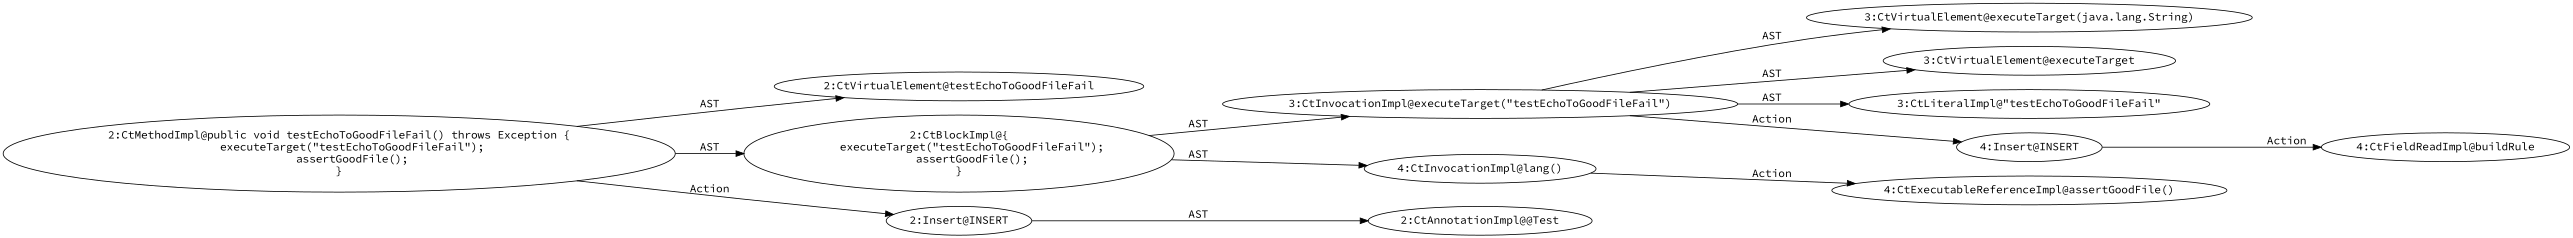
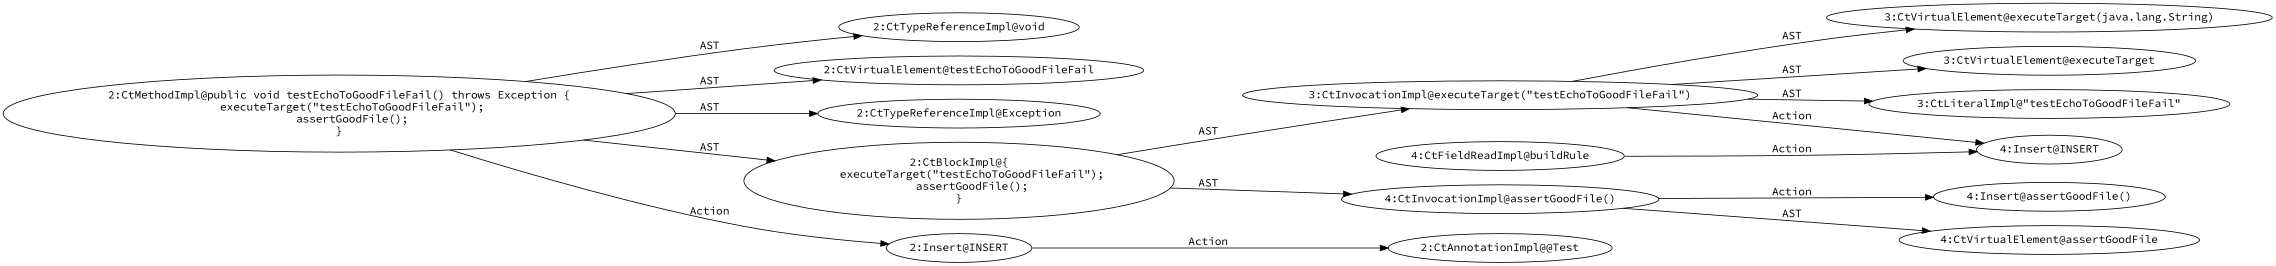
none -> (959, 27)
none -> (959, 114)
(2208, 147) -> (1797, 155)
(1480, 169) -> (1500, 199)
(2029, 190) -> (2049, 197)
(1198, 215) -> (1208, 242)
none -> (2049, 240)
